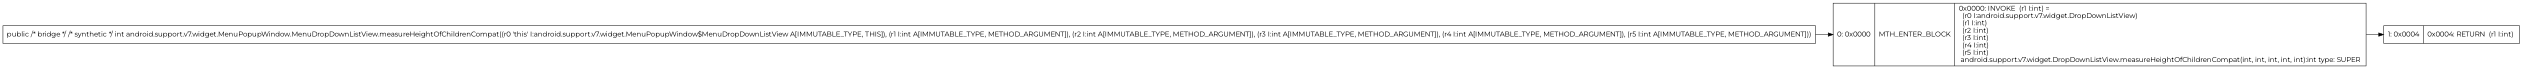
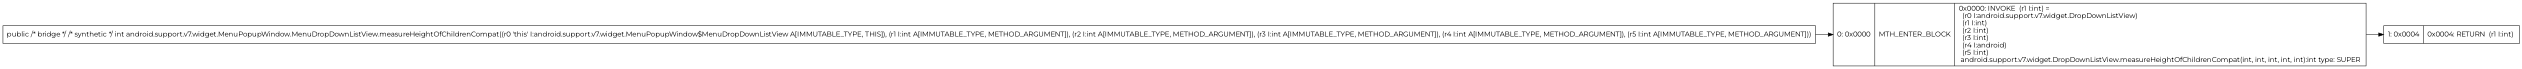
(1974, 45) -> (1983, 45)
